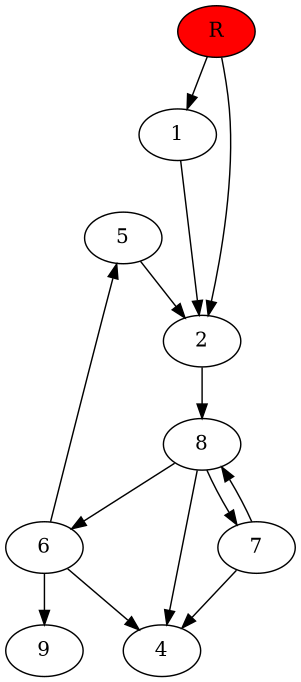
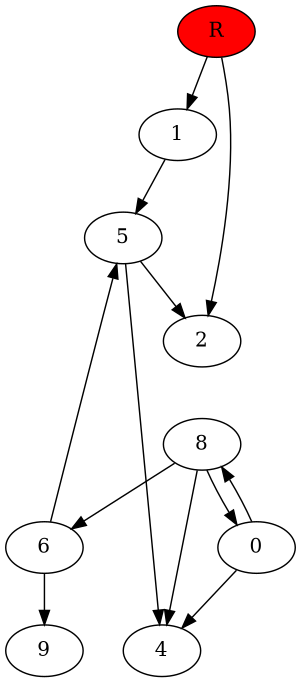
(189, 231) -> (154, 180)
(202, 386) -> none
(257, 548) -> (257, 548)
(98, 594) -> (142, 437)
